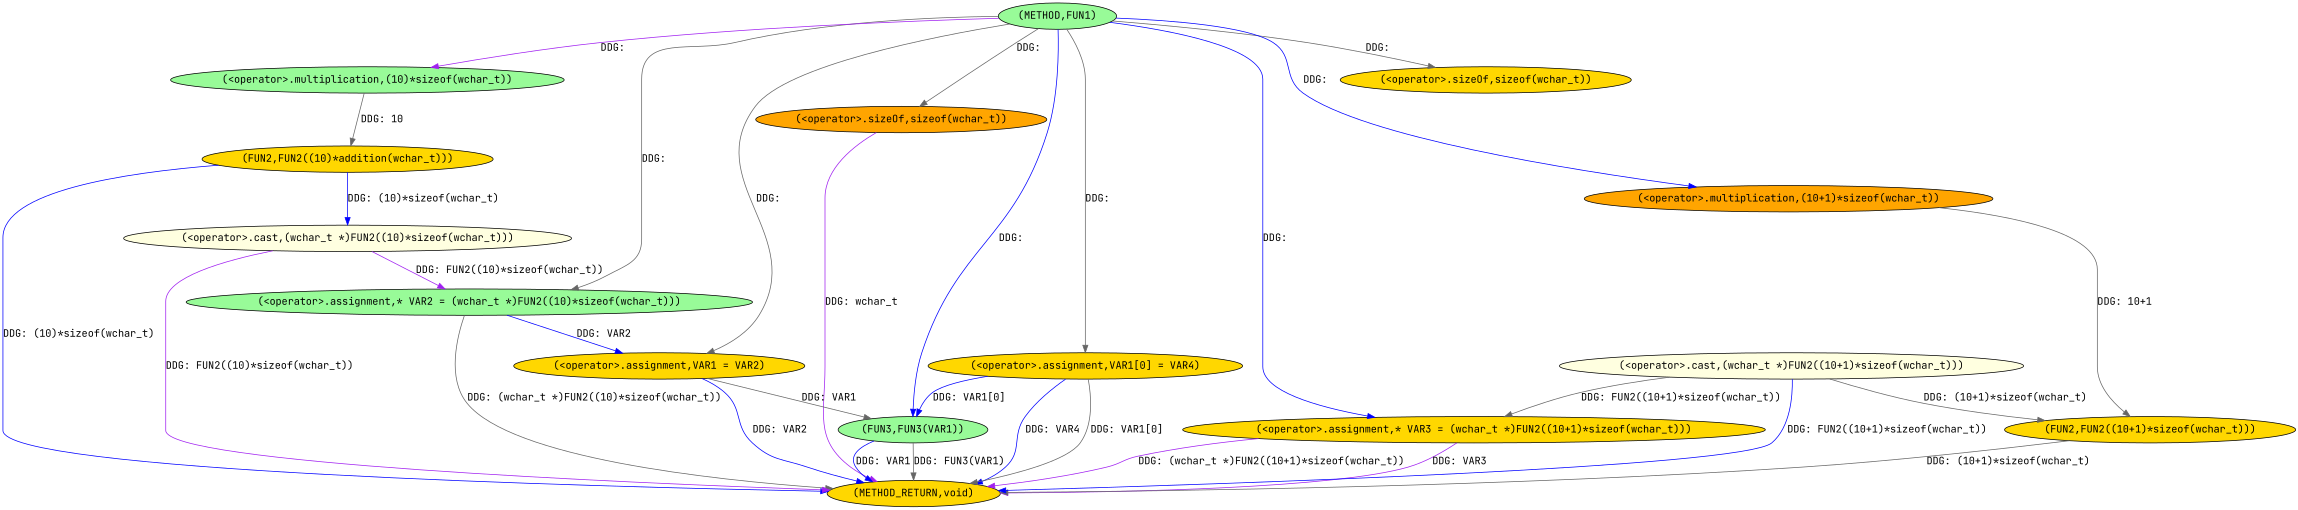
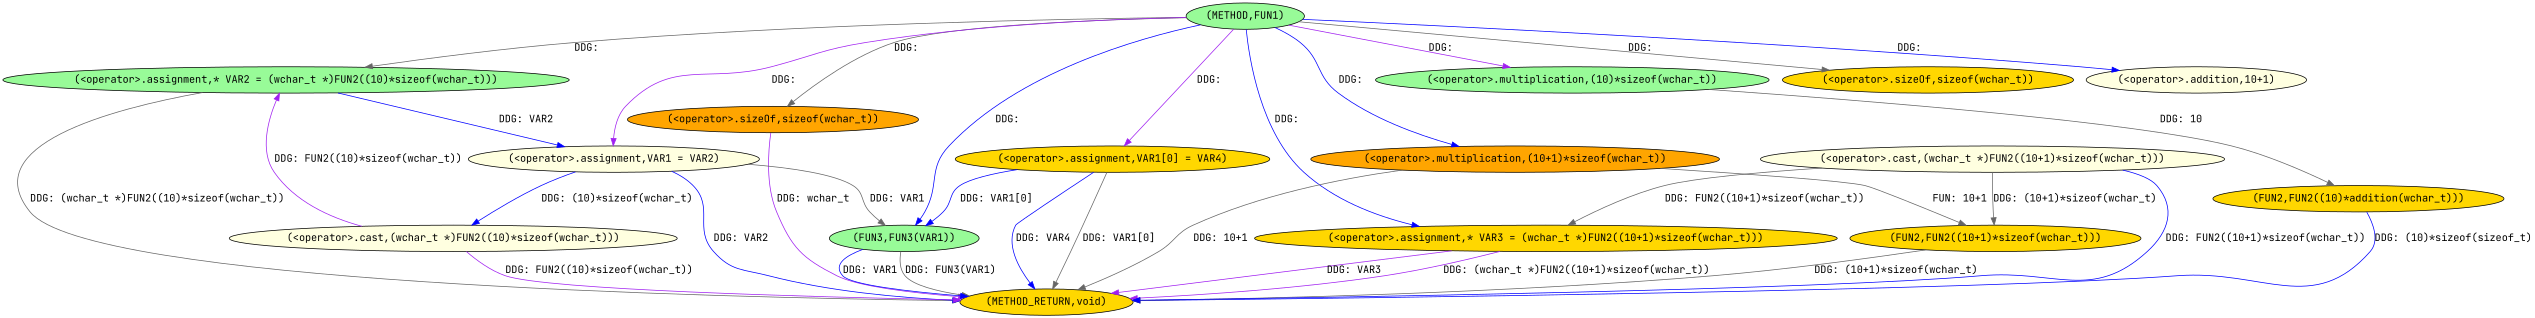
none -> (2196, 80)
(754, 110) -> (883, 40)
(1085, 185) -> (1182, 85)
(348, 195) -> (525, 193)
none -> (1235, 208)
(2125, 302) -> (1960, 199)
(79, 334) -> (2453, 238)
(659, 366) -> (614, 159)
